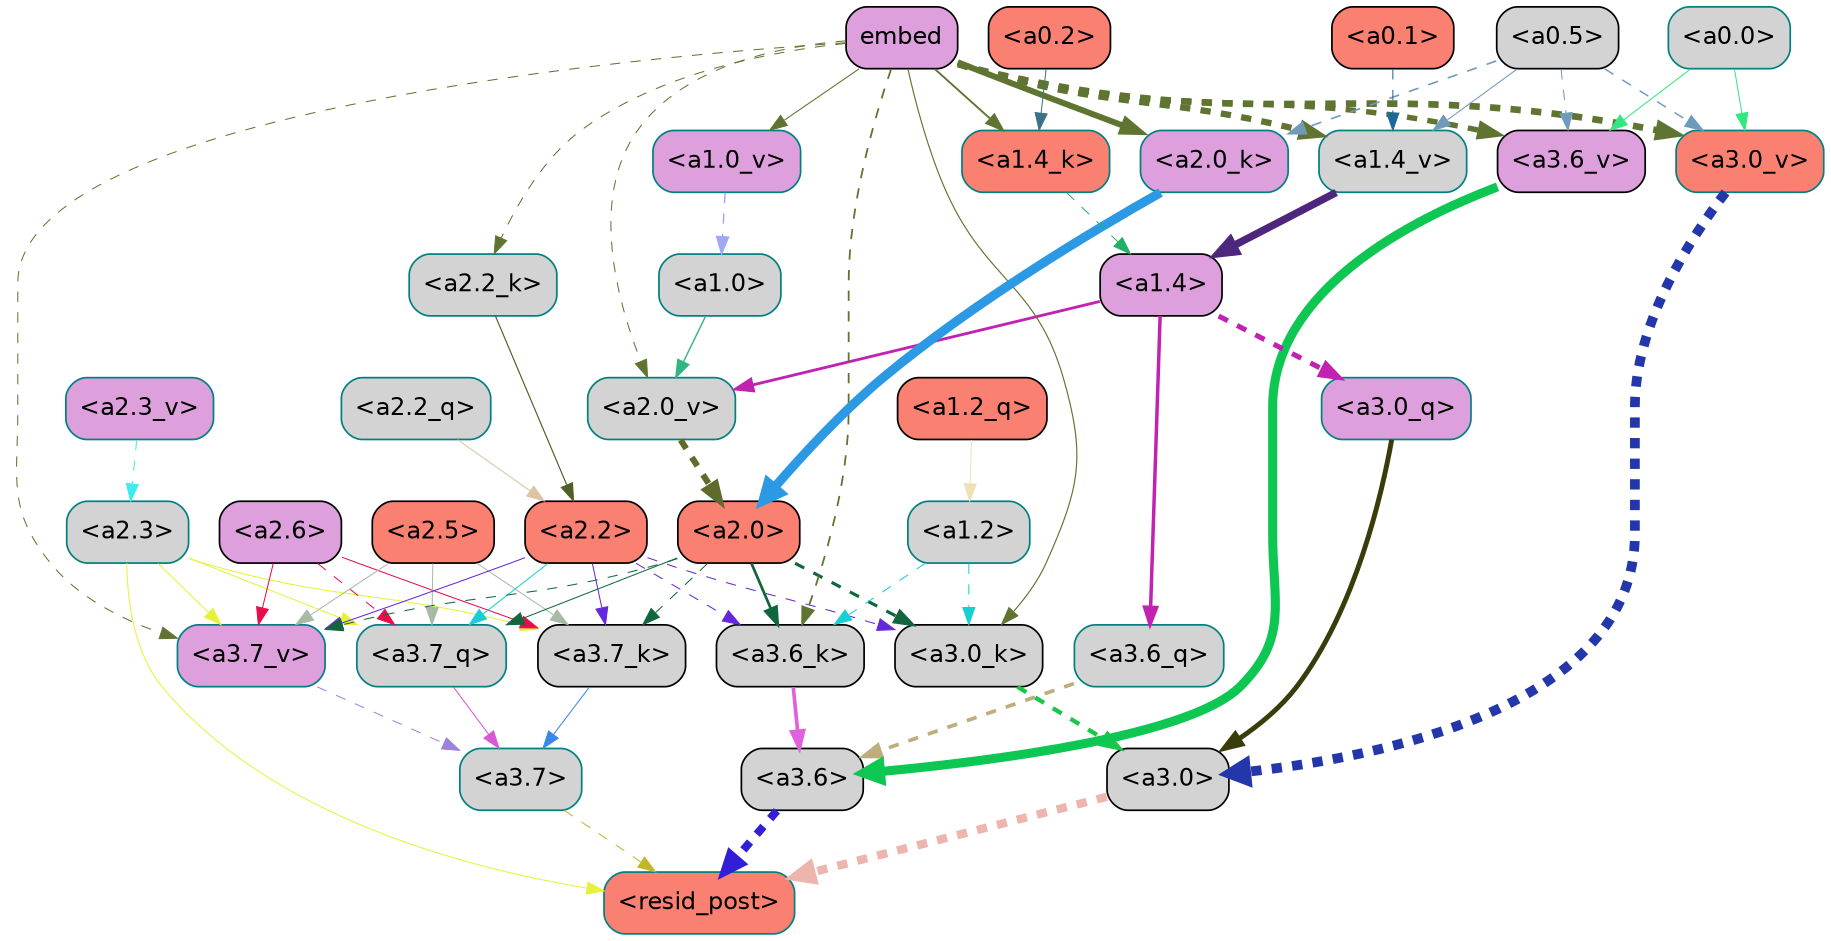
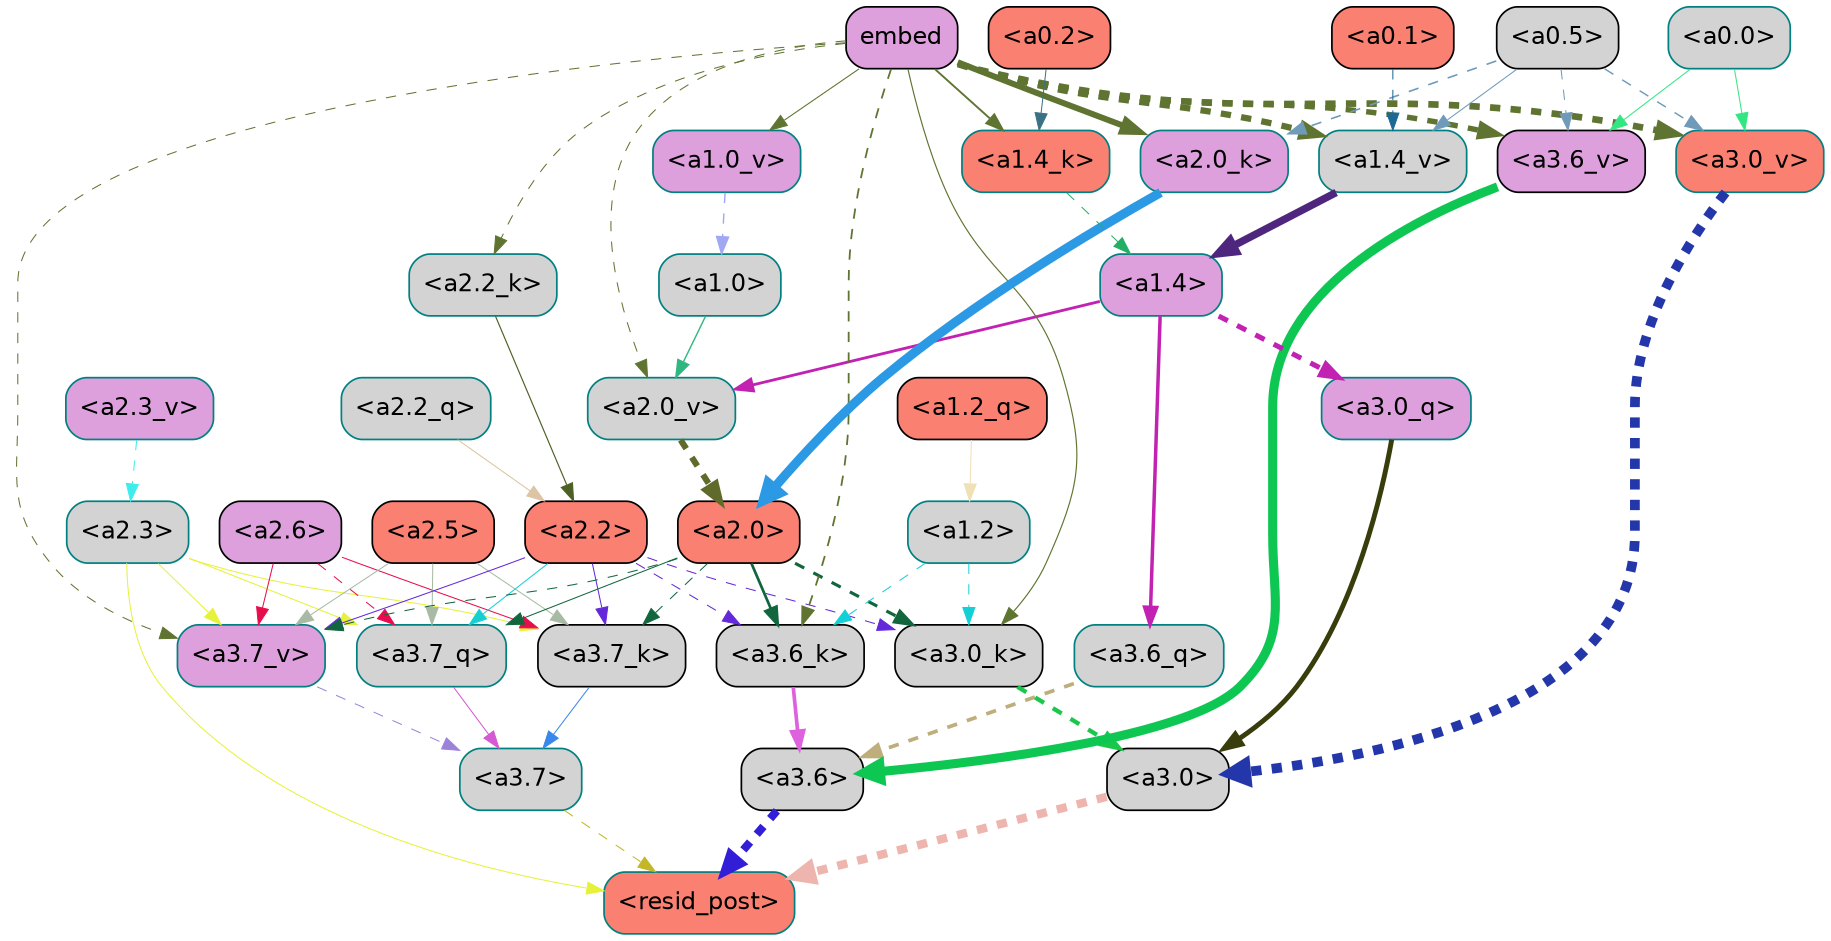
(1161, 285) -> (1161, 285)
